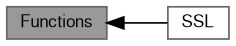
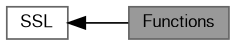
(146, 23) -> (107, 23)
